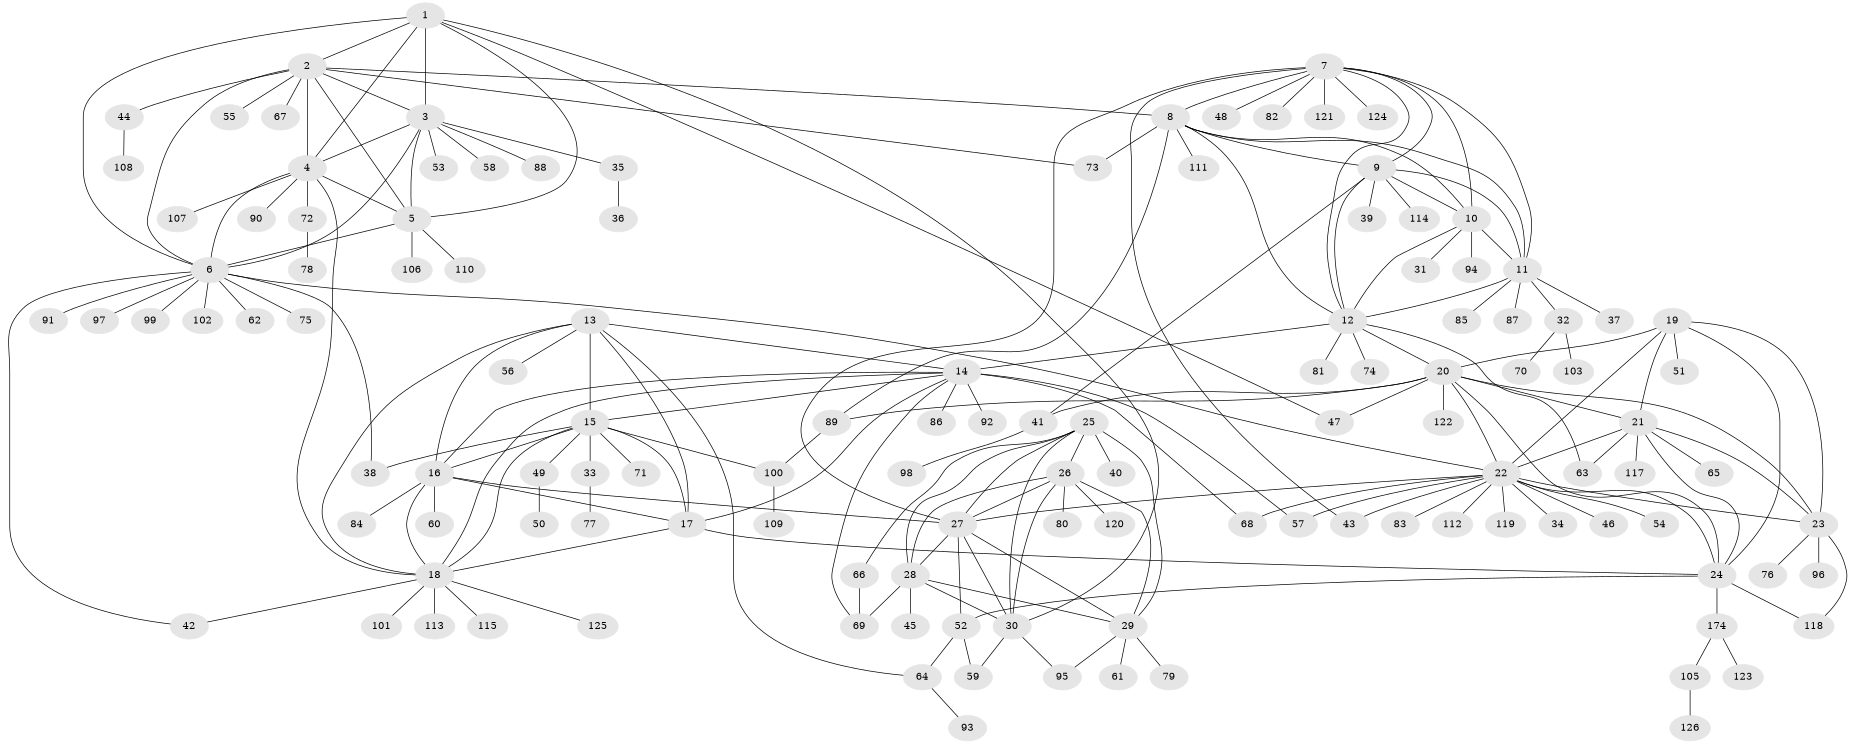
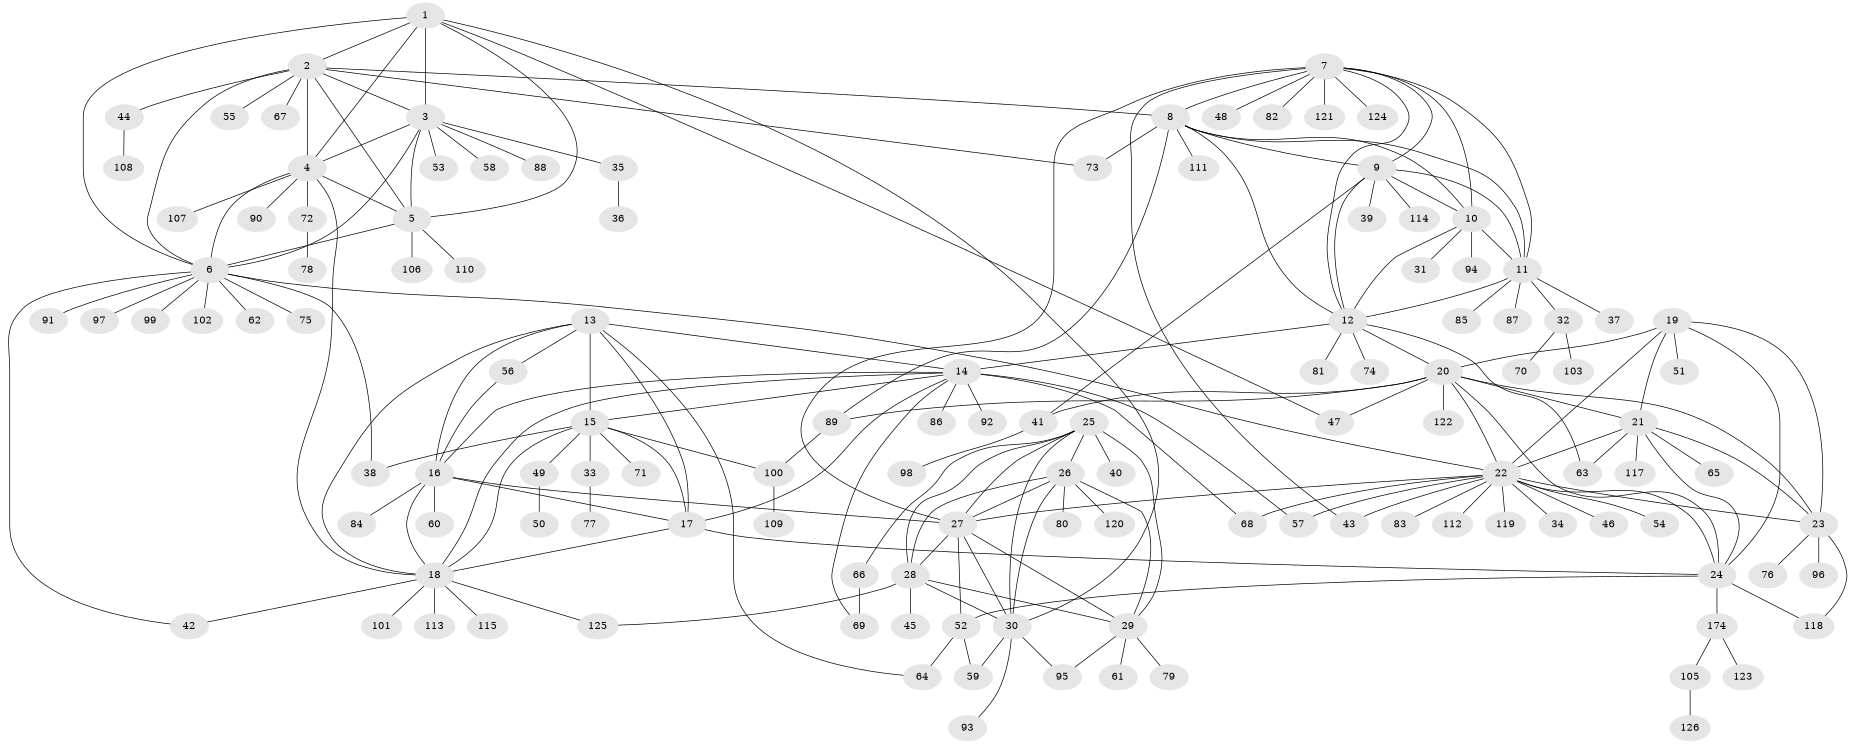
(515, 447) -> (463, 418)
(885, 601) -> (758, 613)
(945, 703) -> (1002, 681)
